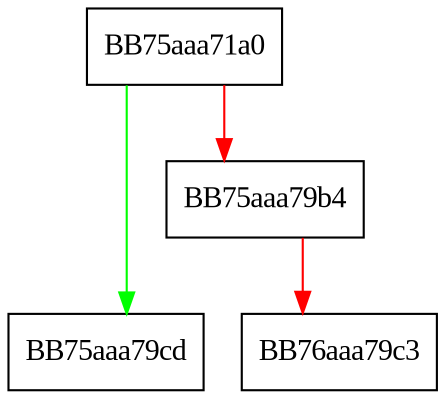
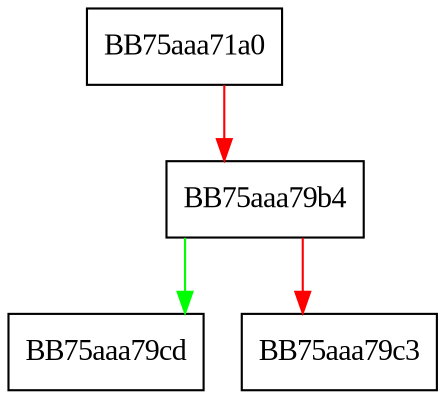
(127, 189) -> (185, 265)
(339, 352) -> (339, 352)
